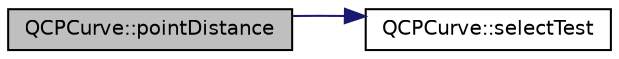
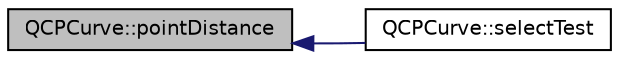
(319, 16) -> (339, 43)
